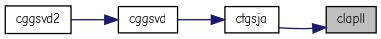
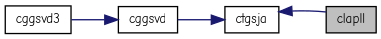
(38, 20) -> (38, 20)
(296, 29) -> (309, 11)
